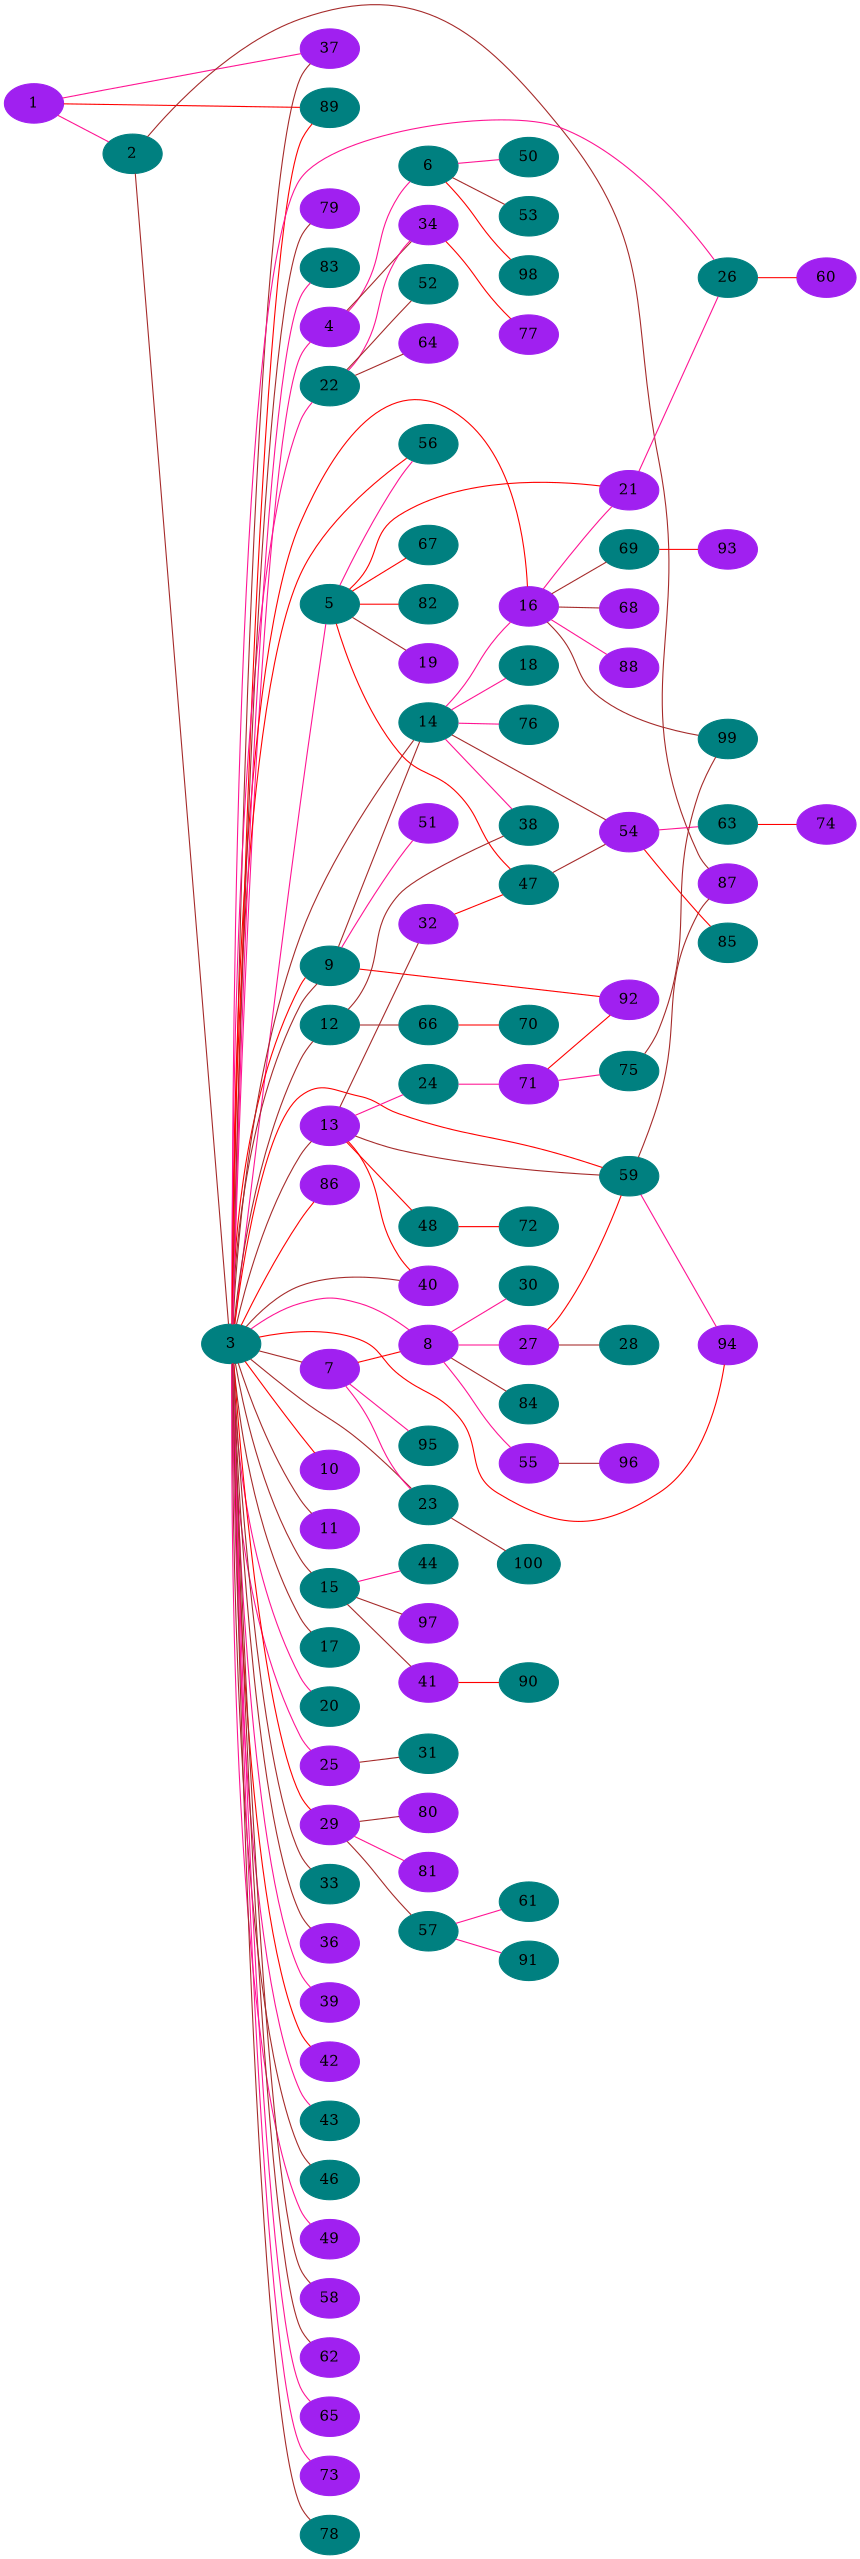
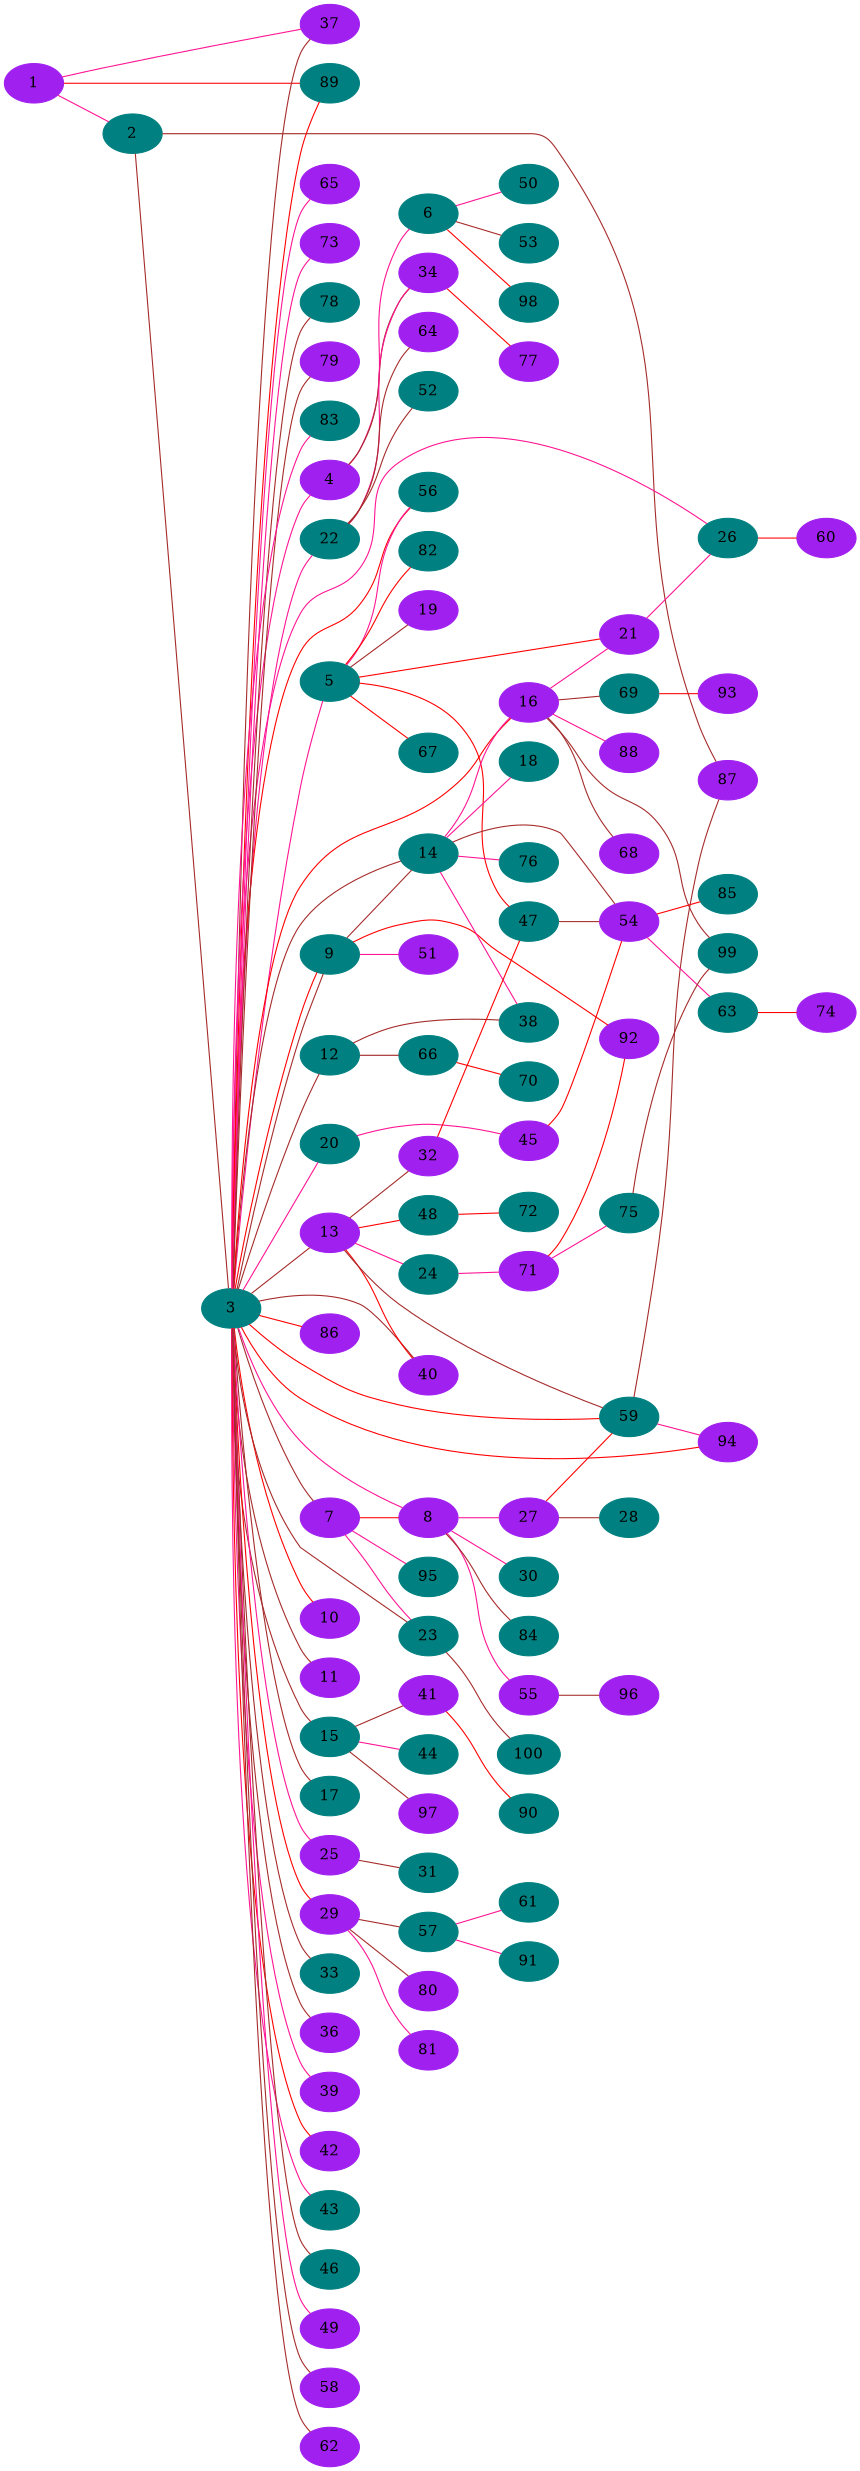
none -> (529, 1141)
